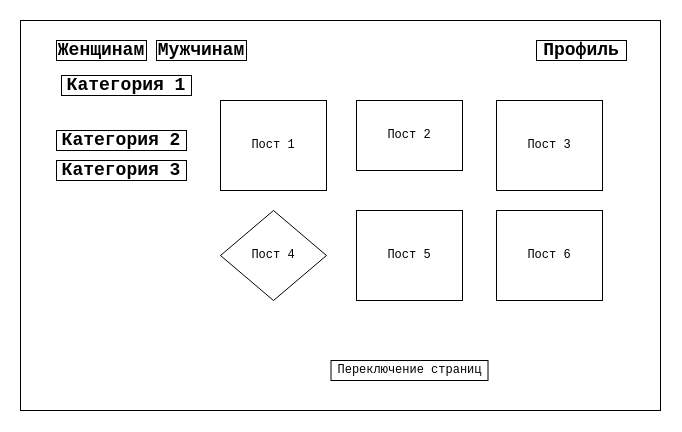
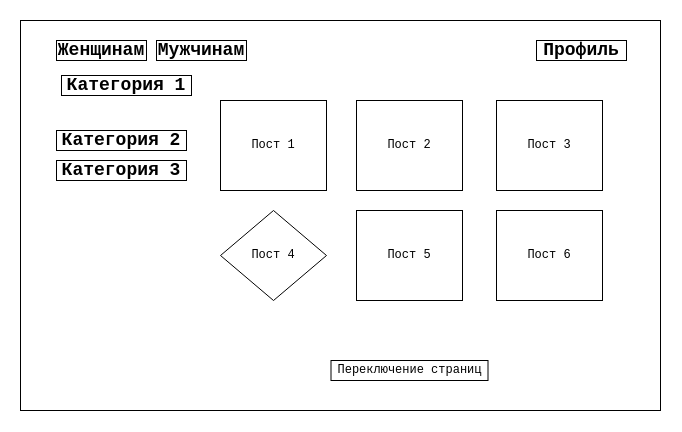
(410, 136) -> (410, 146)
